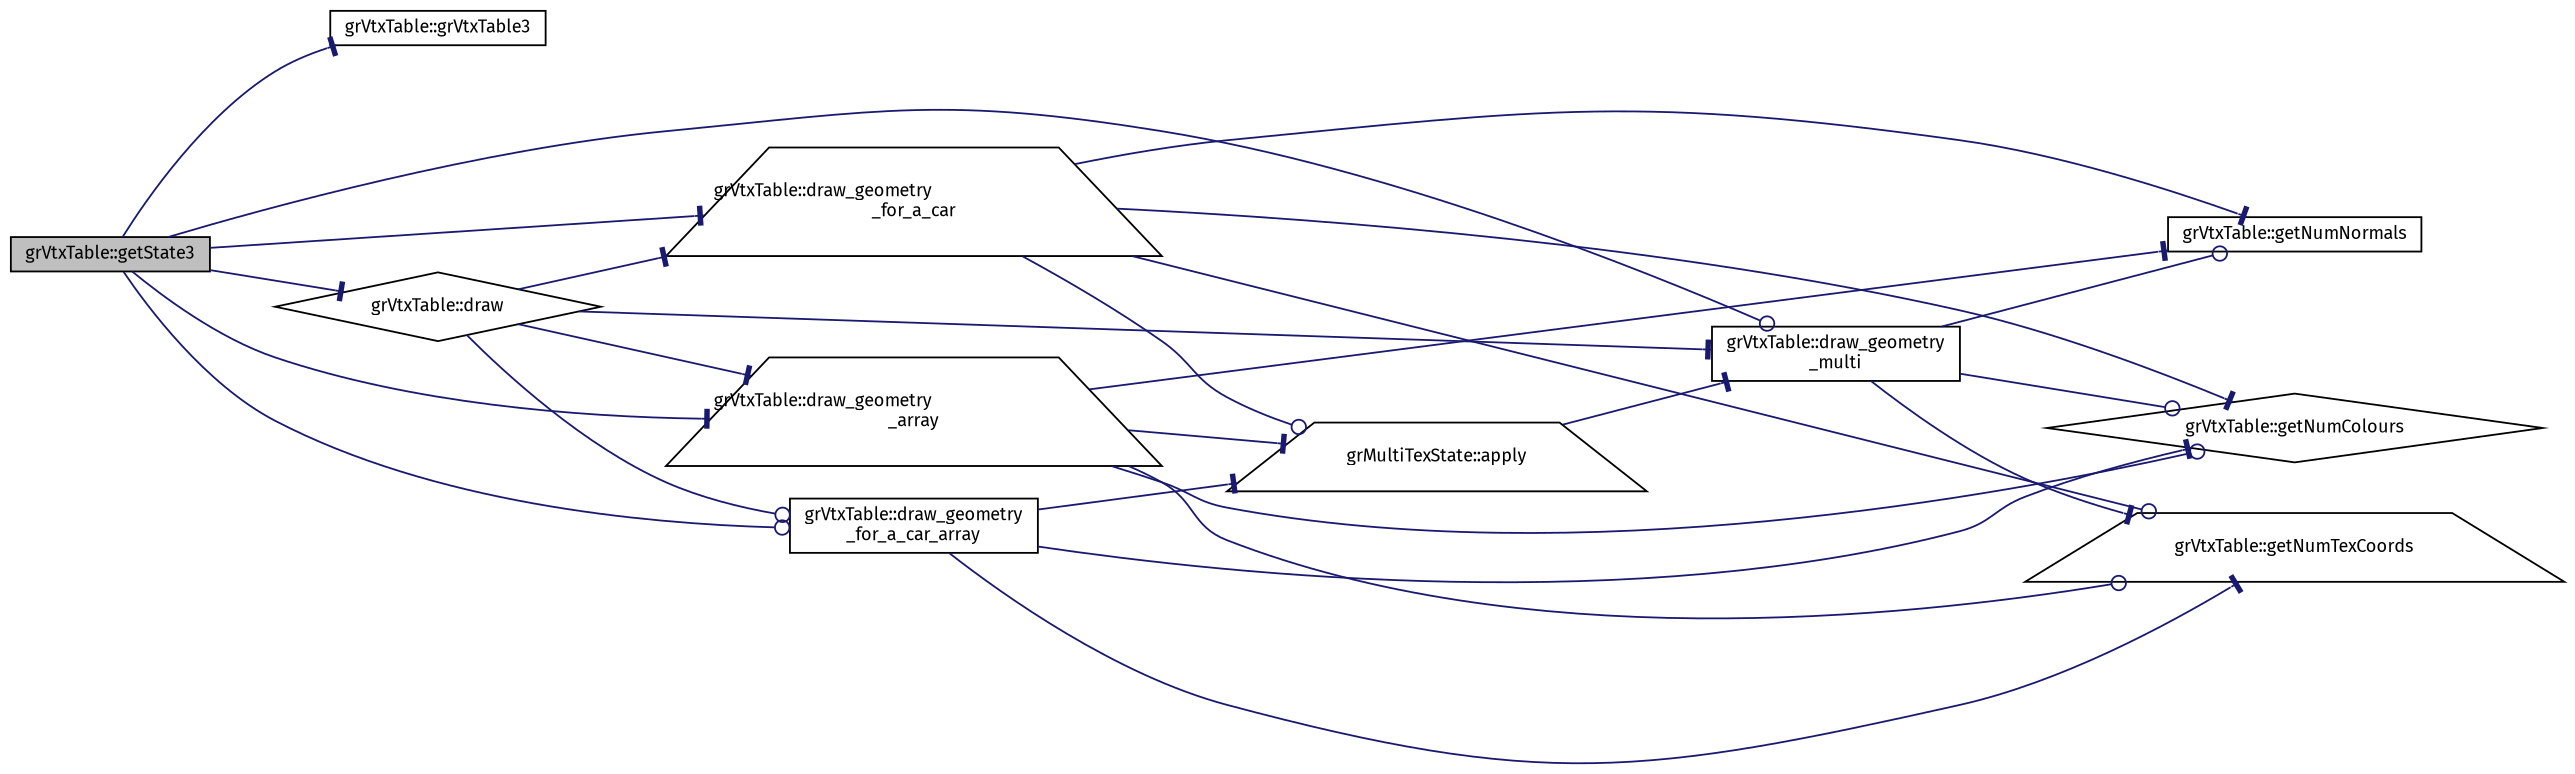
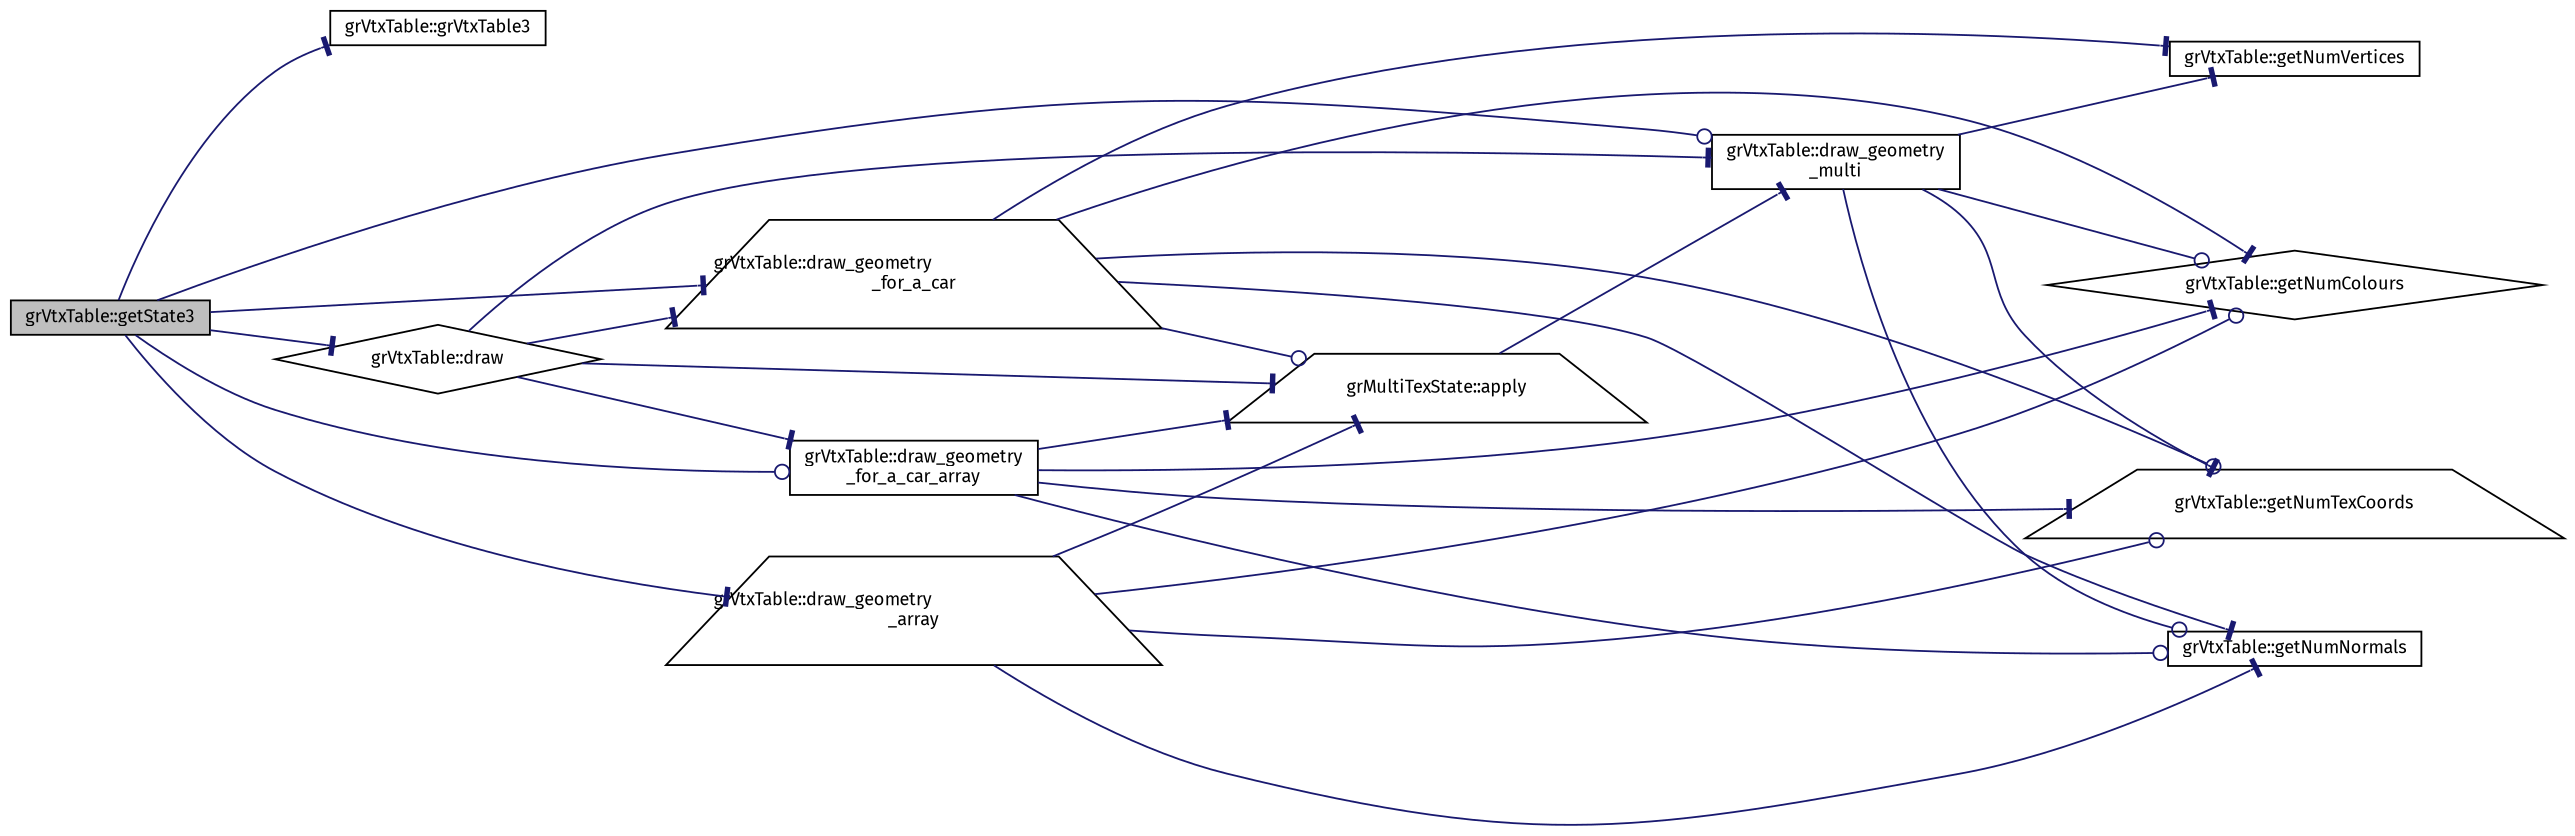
none -> (2295, 59)
(630, 349) -> (924, 373)
(607, 450) -> (651, 408)
none -> (1578, 617)
